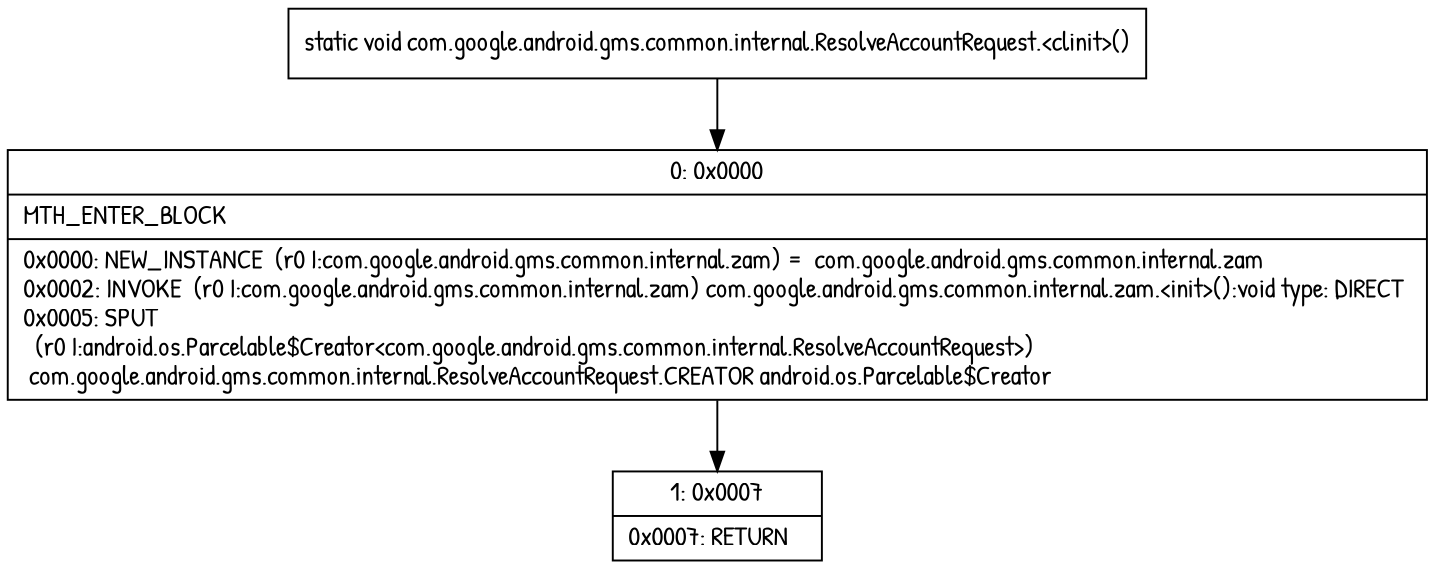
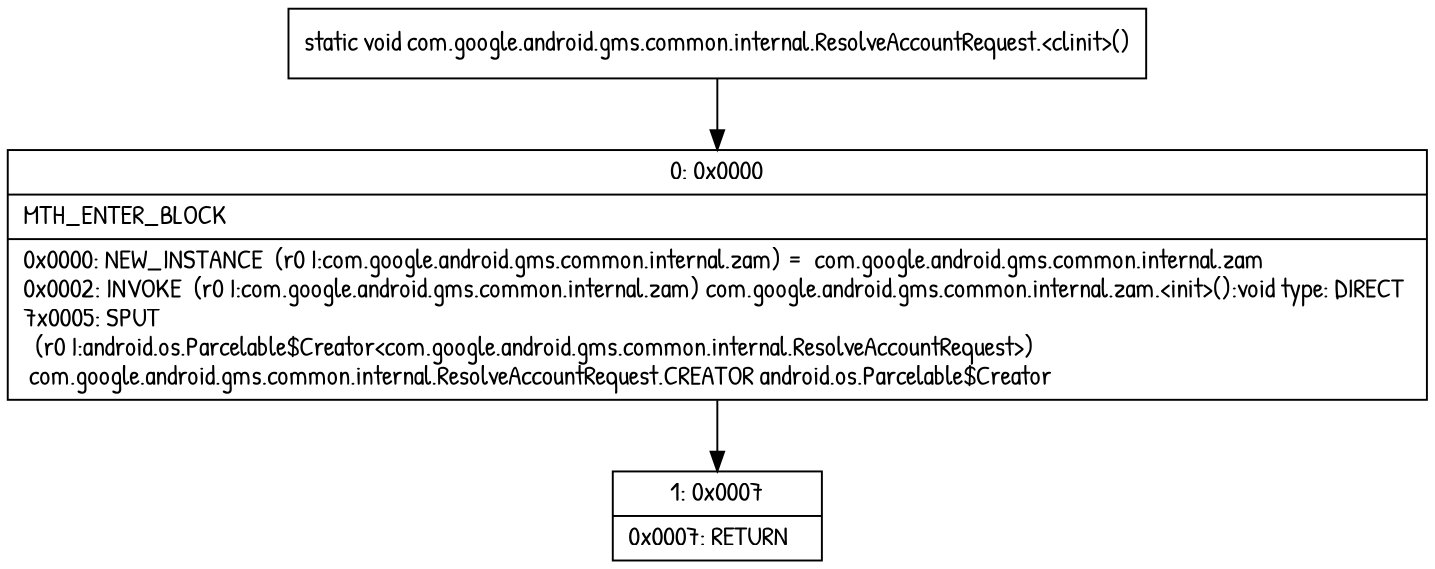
(97, 318) -> (98, 318)
